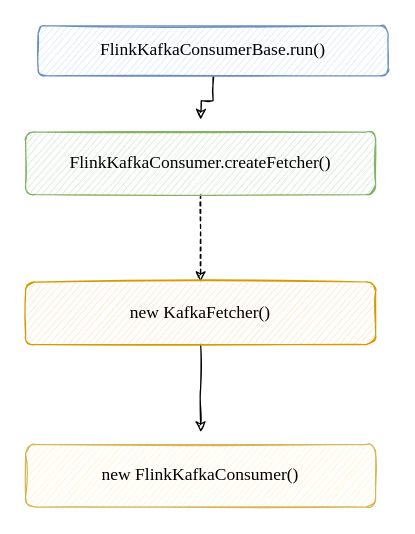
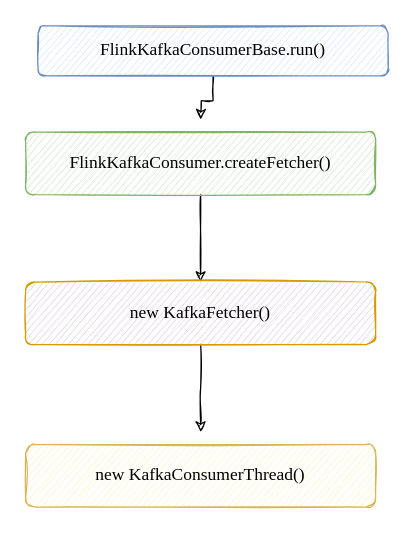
(201, 234) -> (201, 234)
(201, 313) -> (201, 313)
(201, 476) -> (201, 476)
